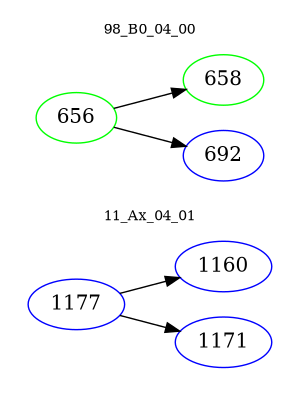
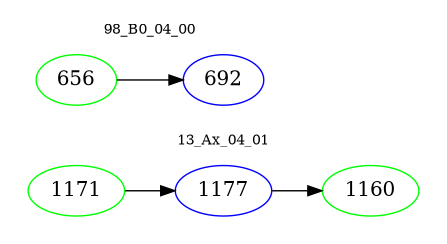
(224, 80) -> none
(150, 217) -> (224, 141)
(224, 267) -> (371, 191)
(143, 322) -> (143, 191)
(224, 342) -> (76, 191)
